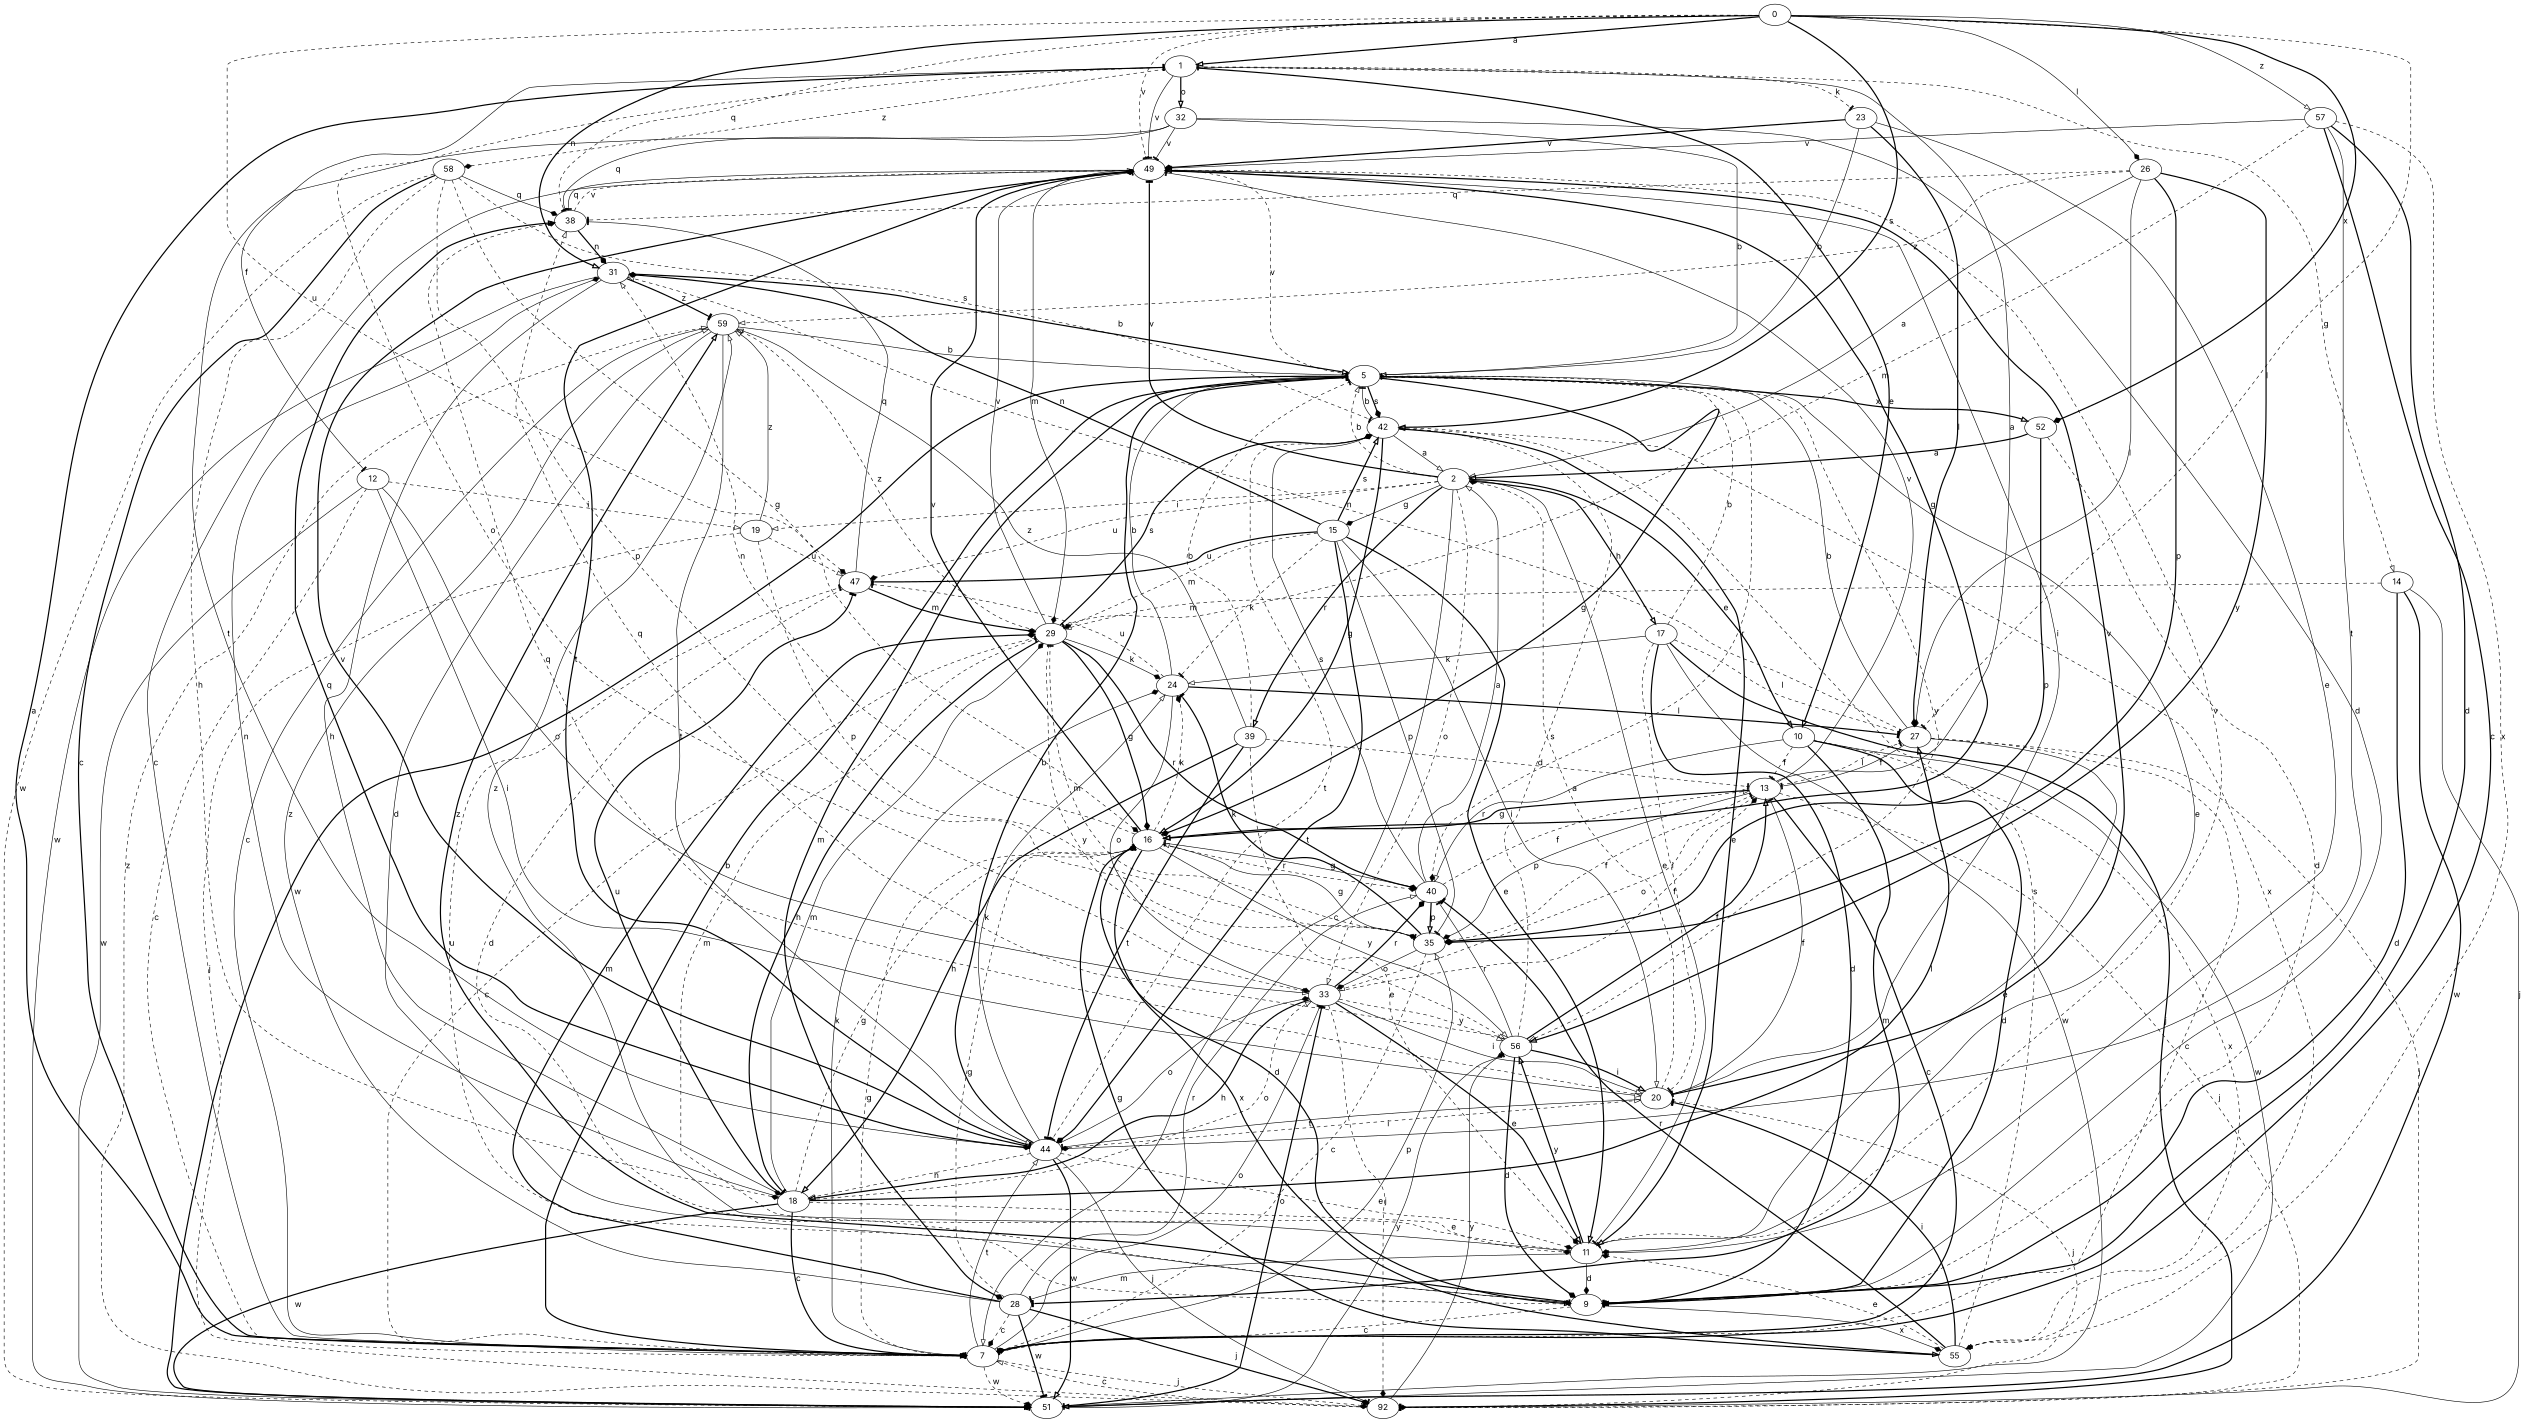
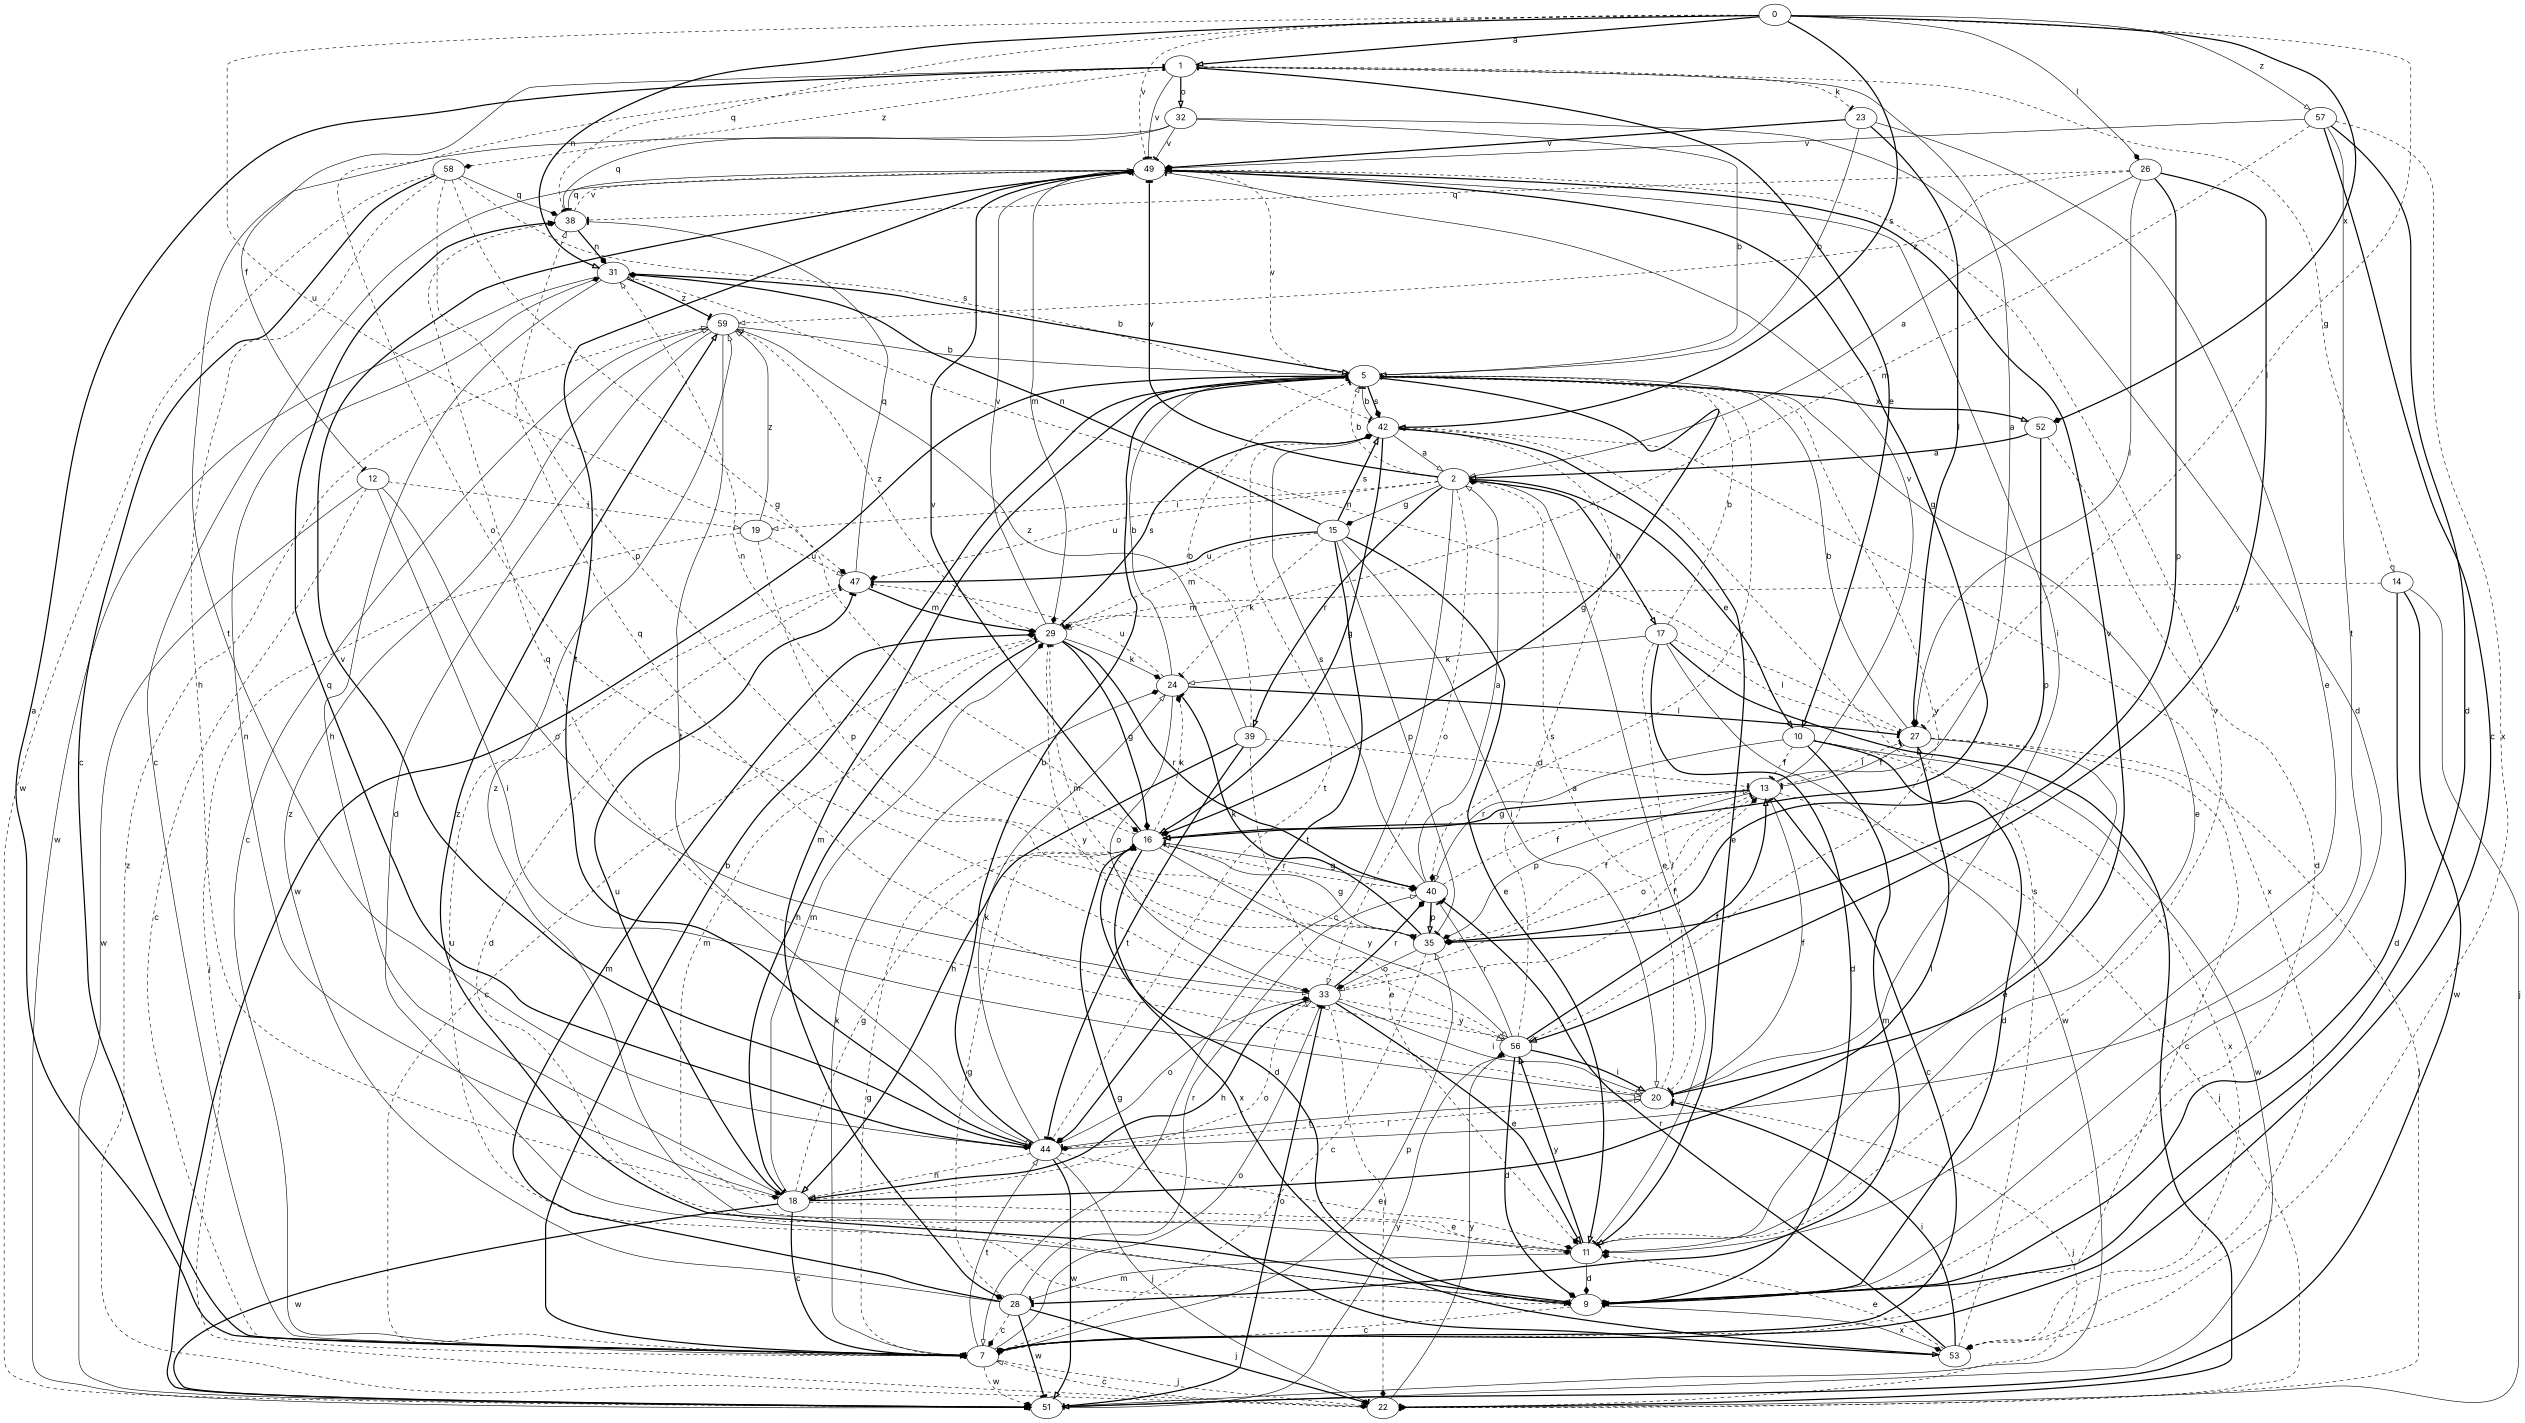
(1955, 1356) -> (1955, 1356)
(1383, 1408) -> (1383, 1408)
